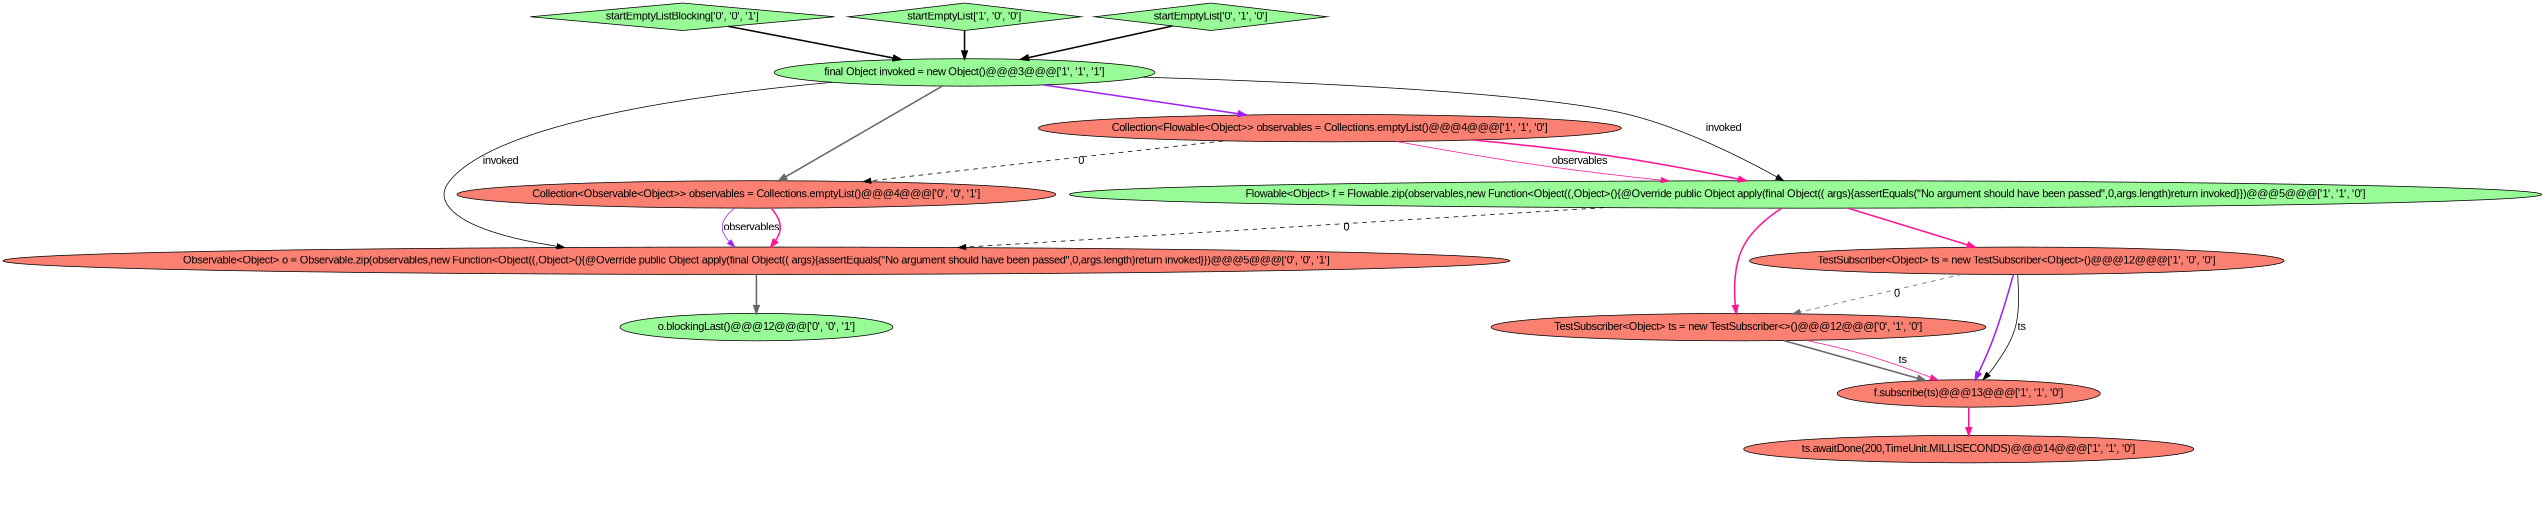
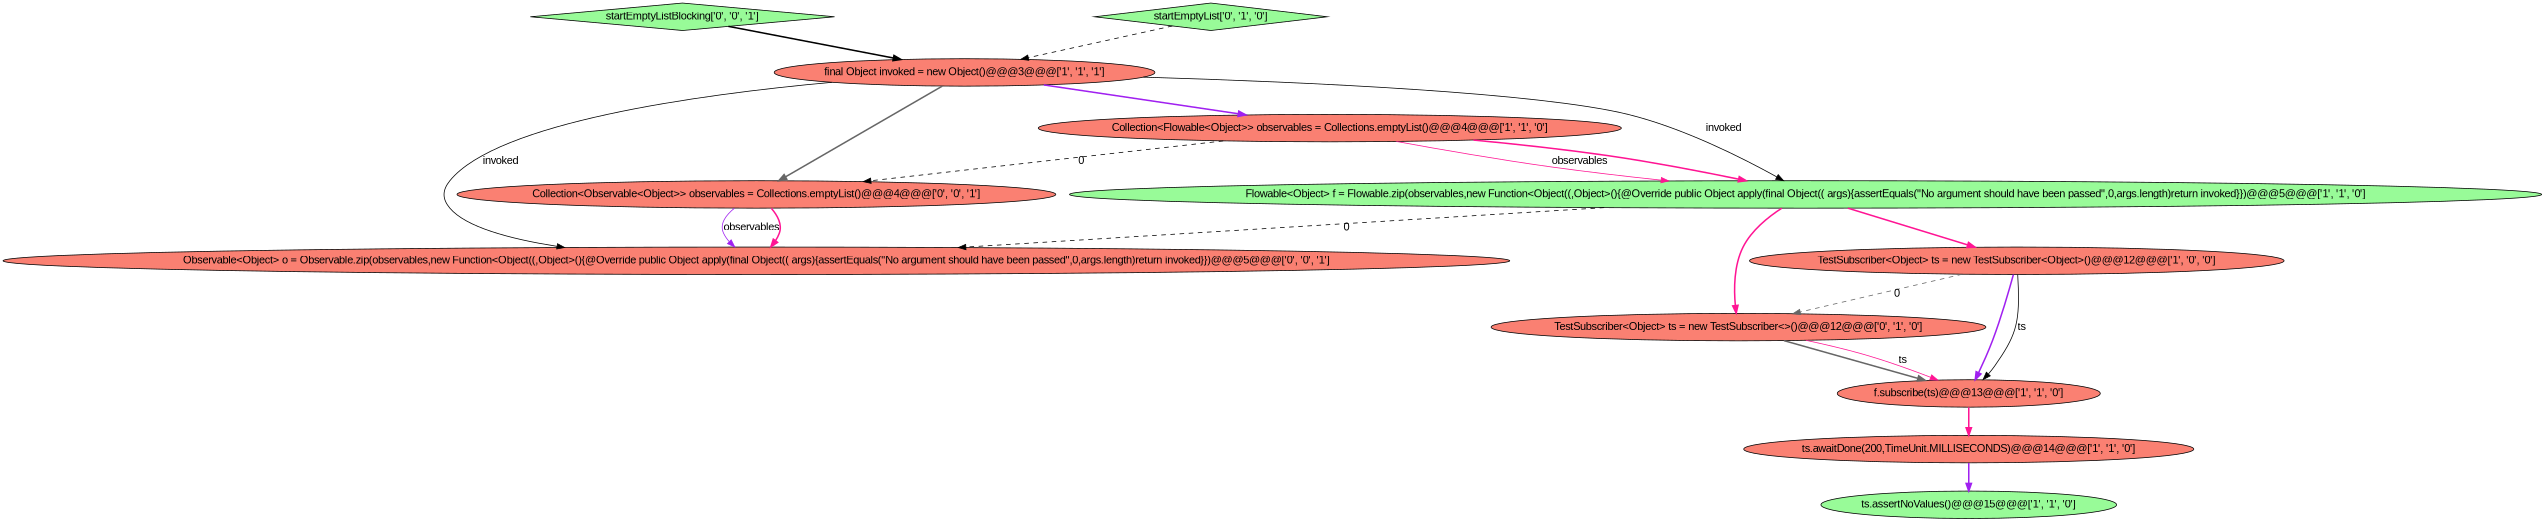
(965, 17) -> none
(1100, 42) -> (1100, 42)
(965, 72) -> (965, 72)
(756, 327) -> none
none -> (1969, 505)
